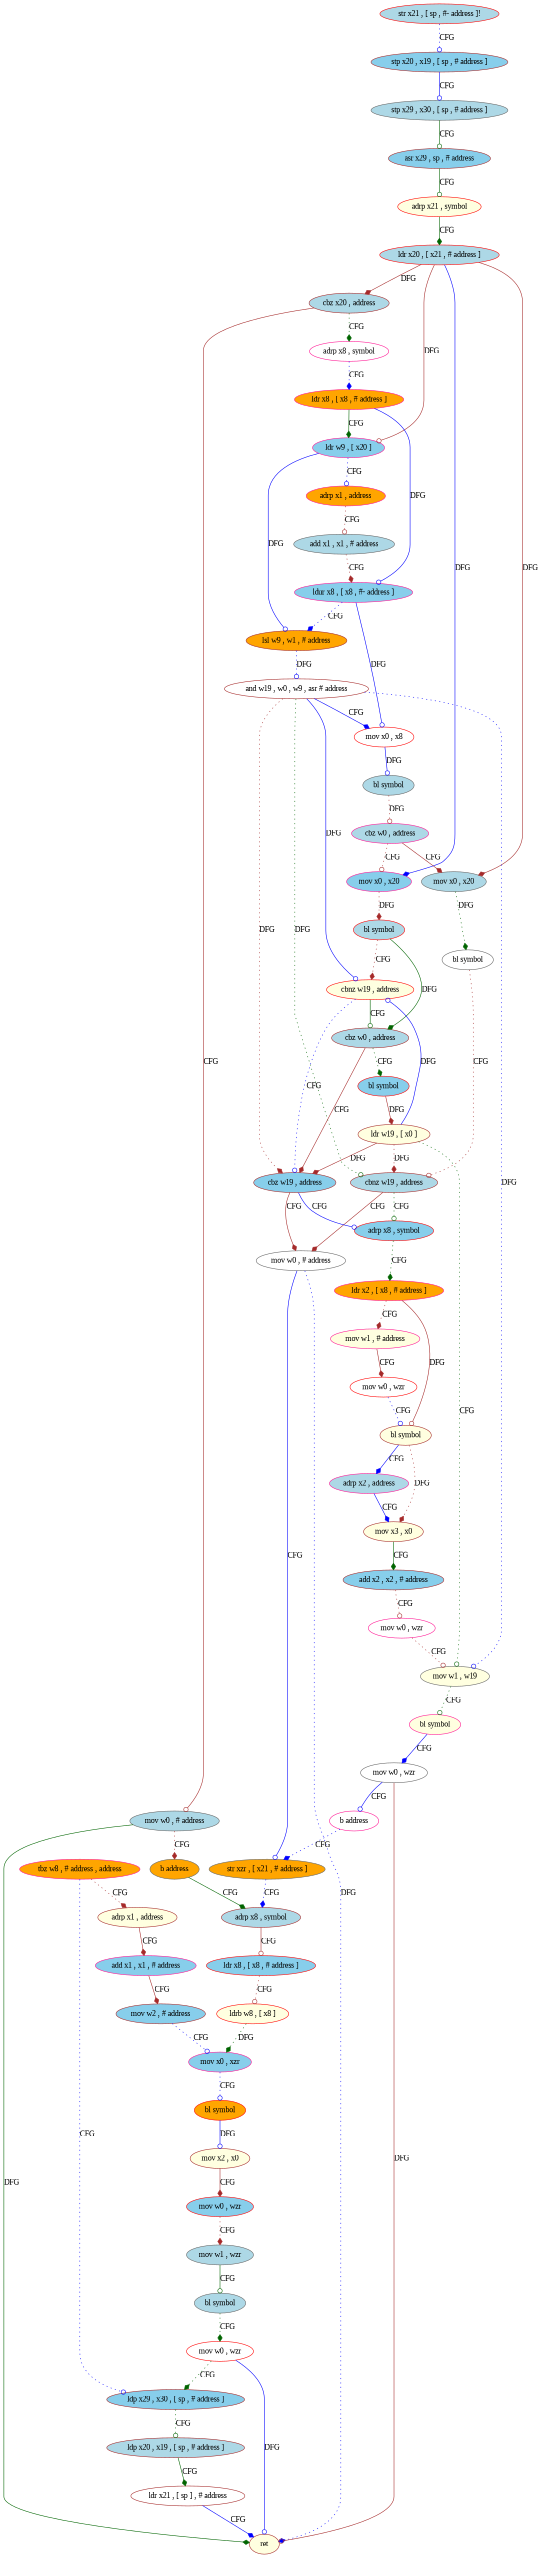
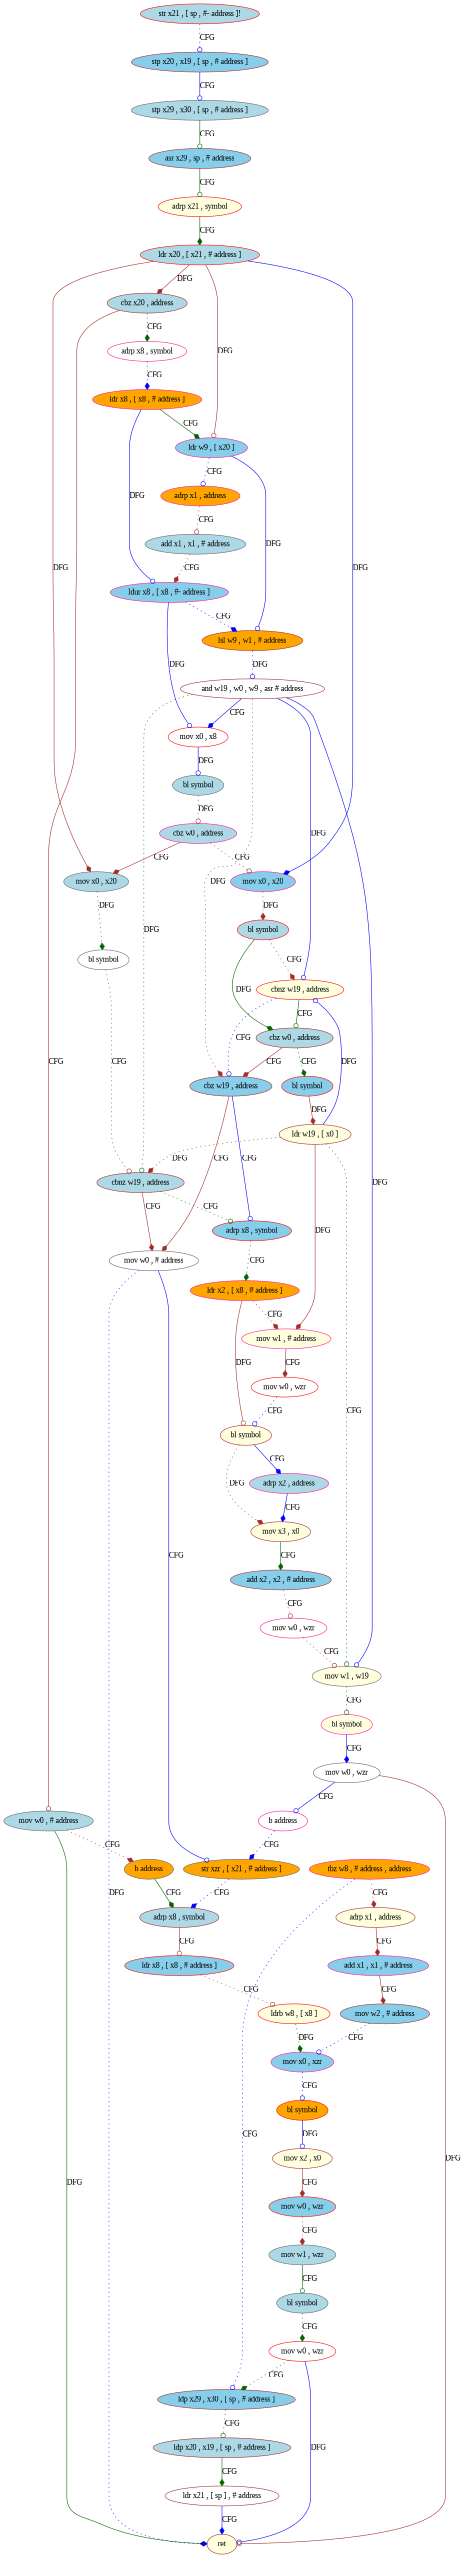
(502, 1130) -> (372, 1171)
(348, 1157) -> (315, 1236)
